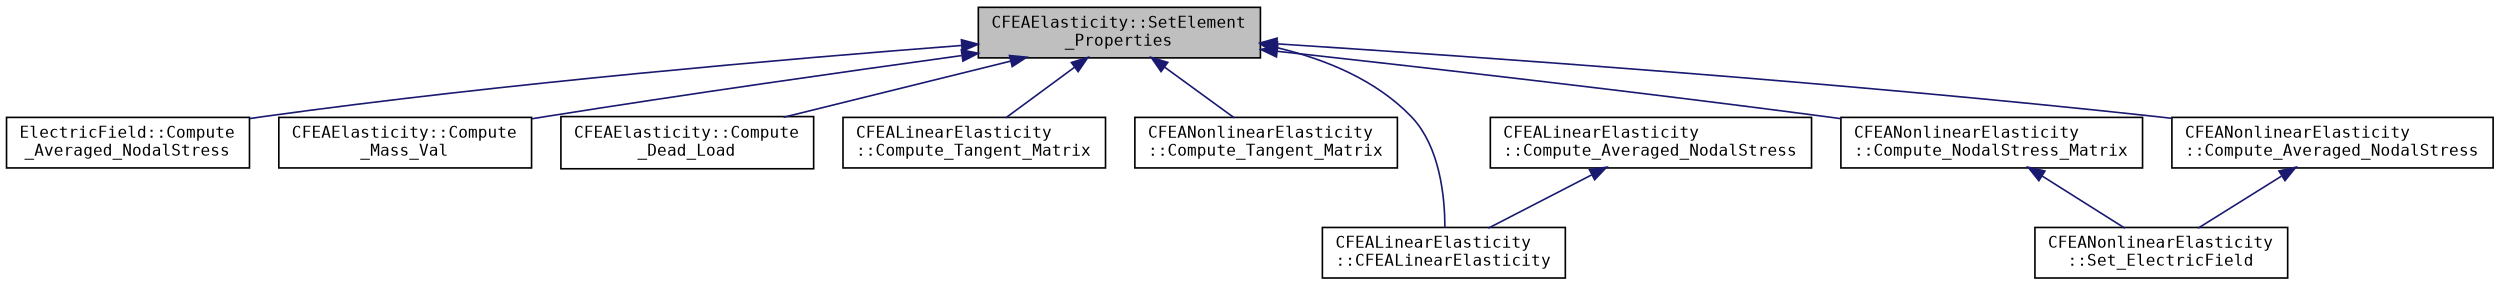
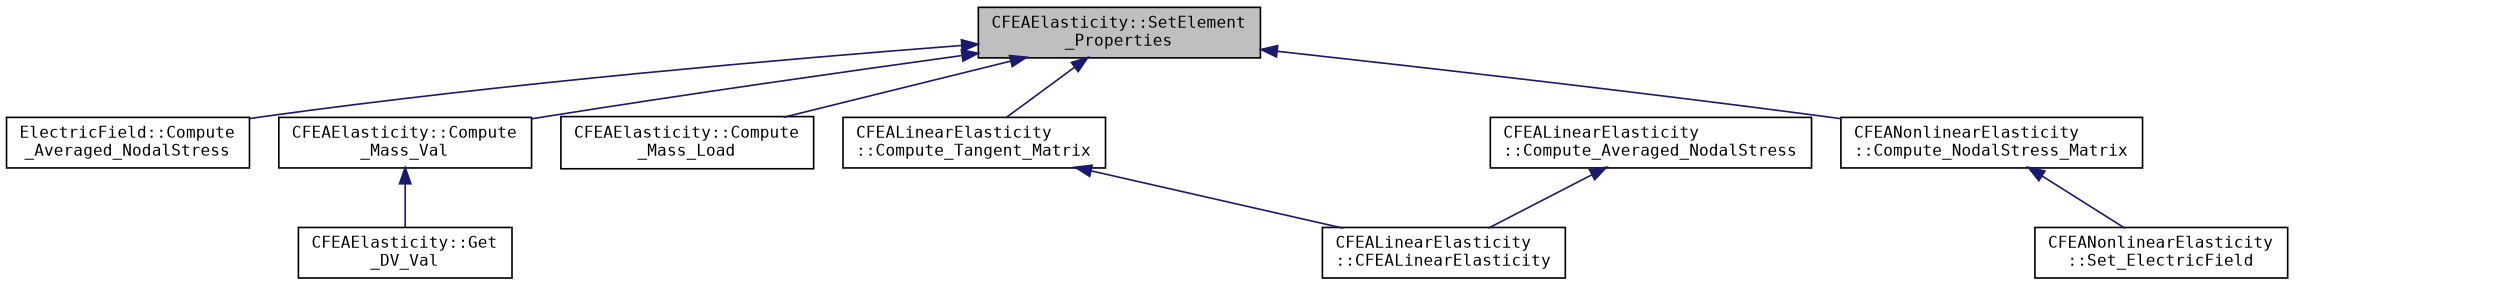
(1399, 105) -> (1217, 200)
(687, 143) -> (687, 143)
(1266, 143) -> none
(2333, 143) -> none
none -> (405, 253)
